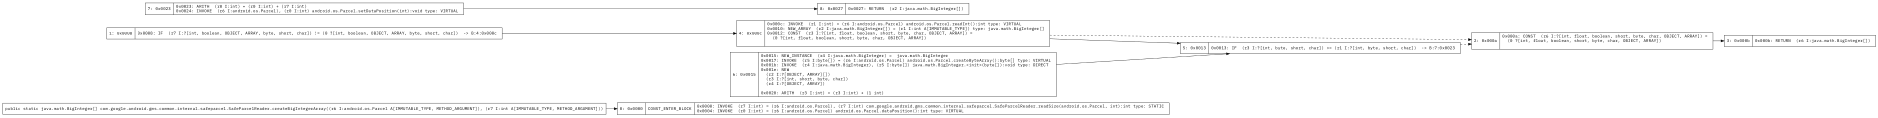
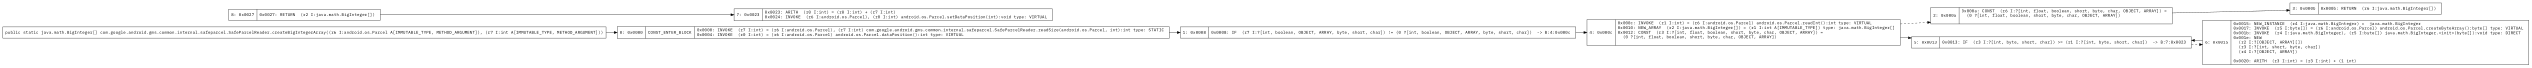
(639, 9) -> (556, 15)
none -> (1173, 33)
(1464, 44) -> (2195, 45)
